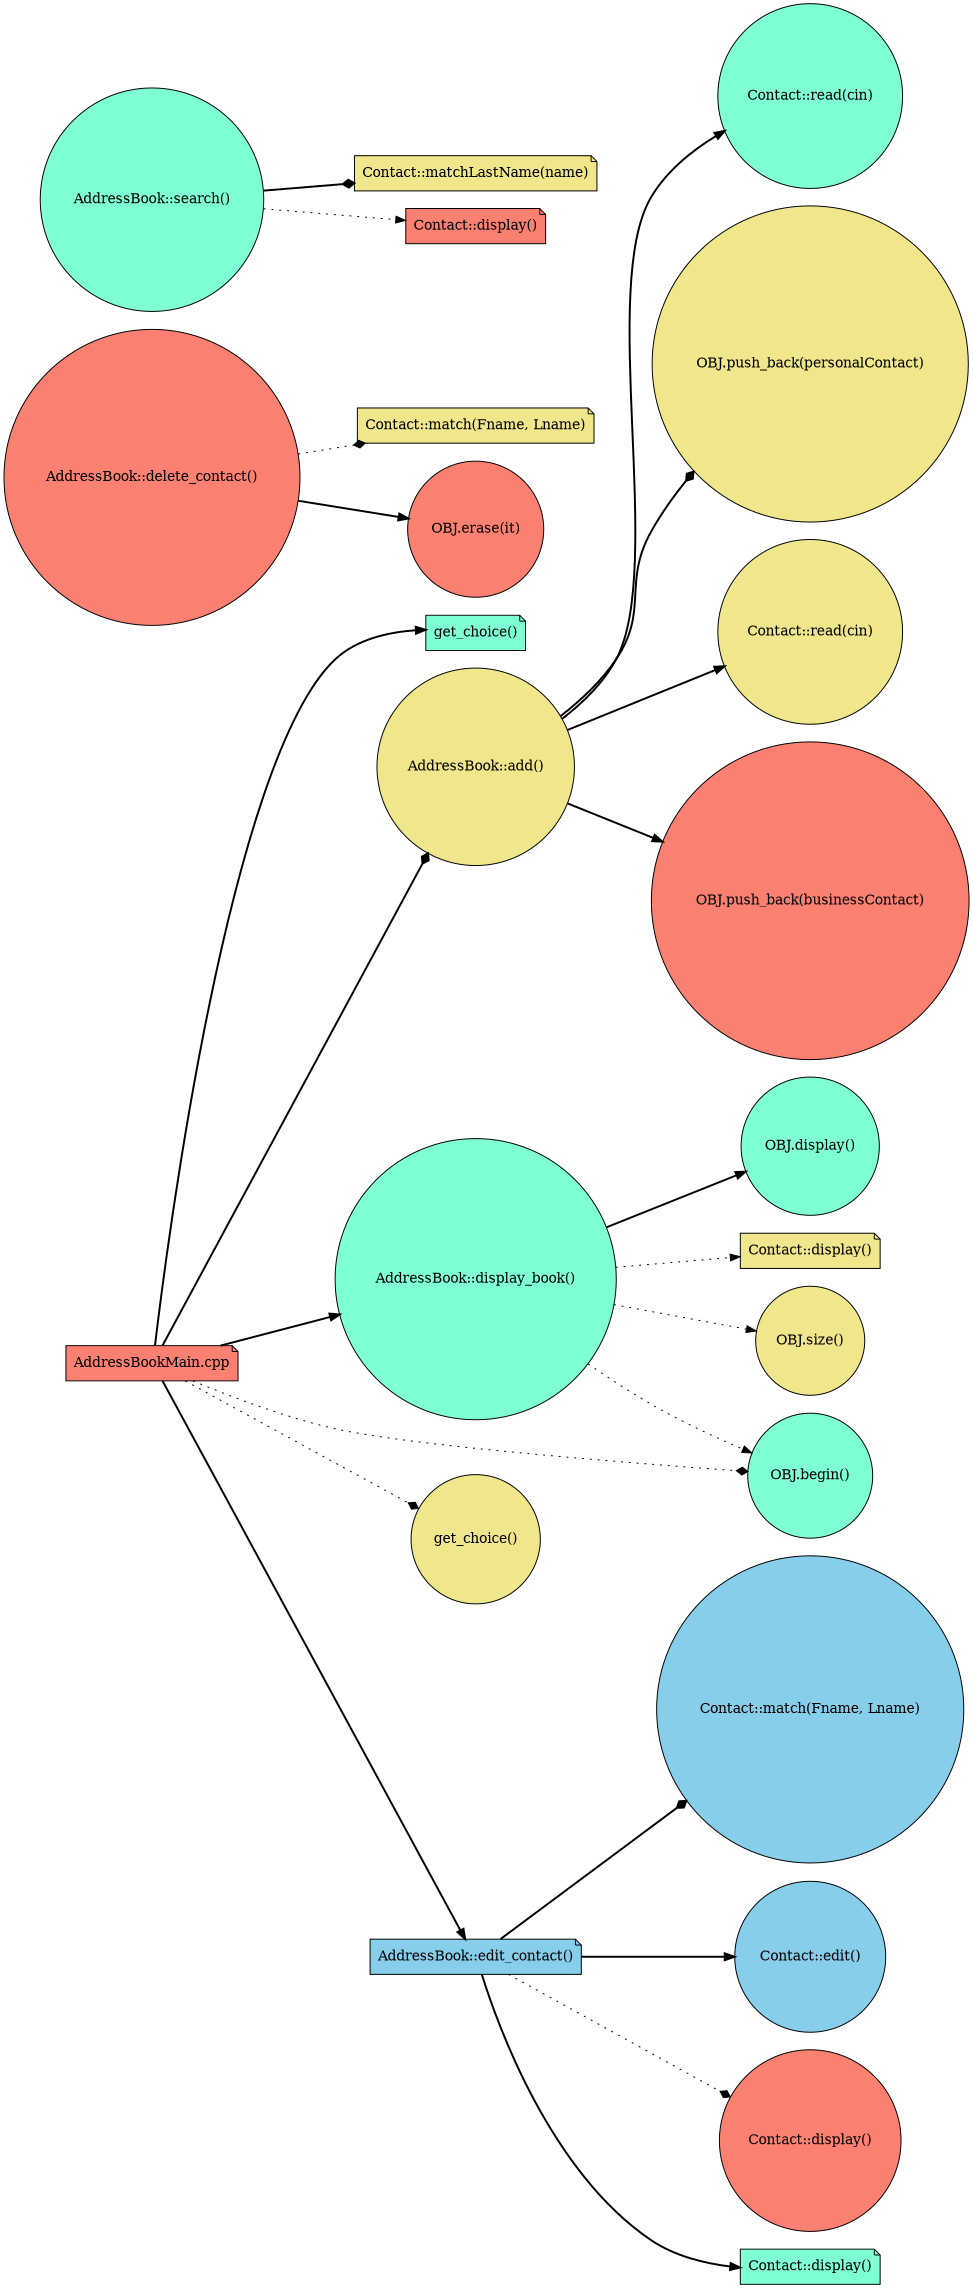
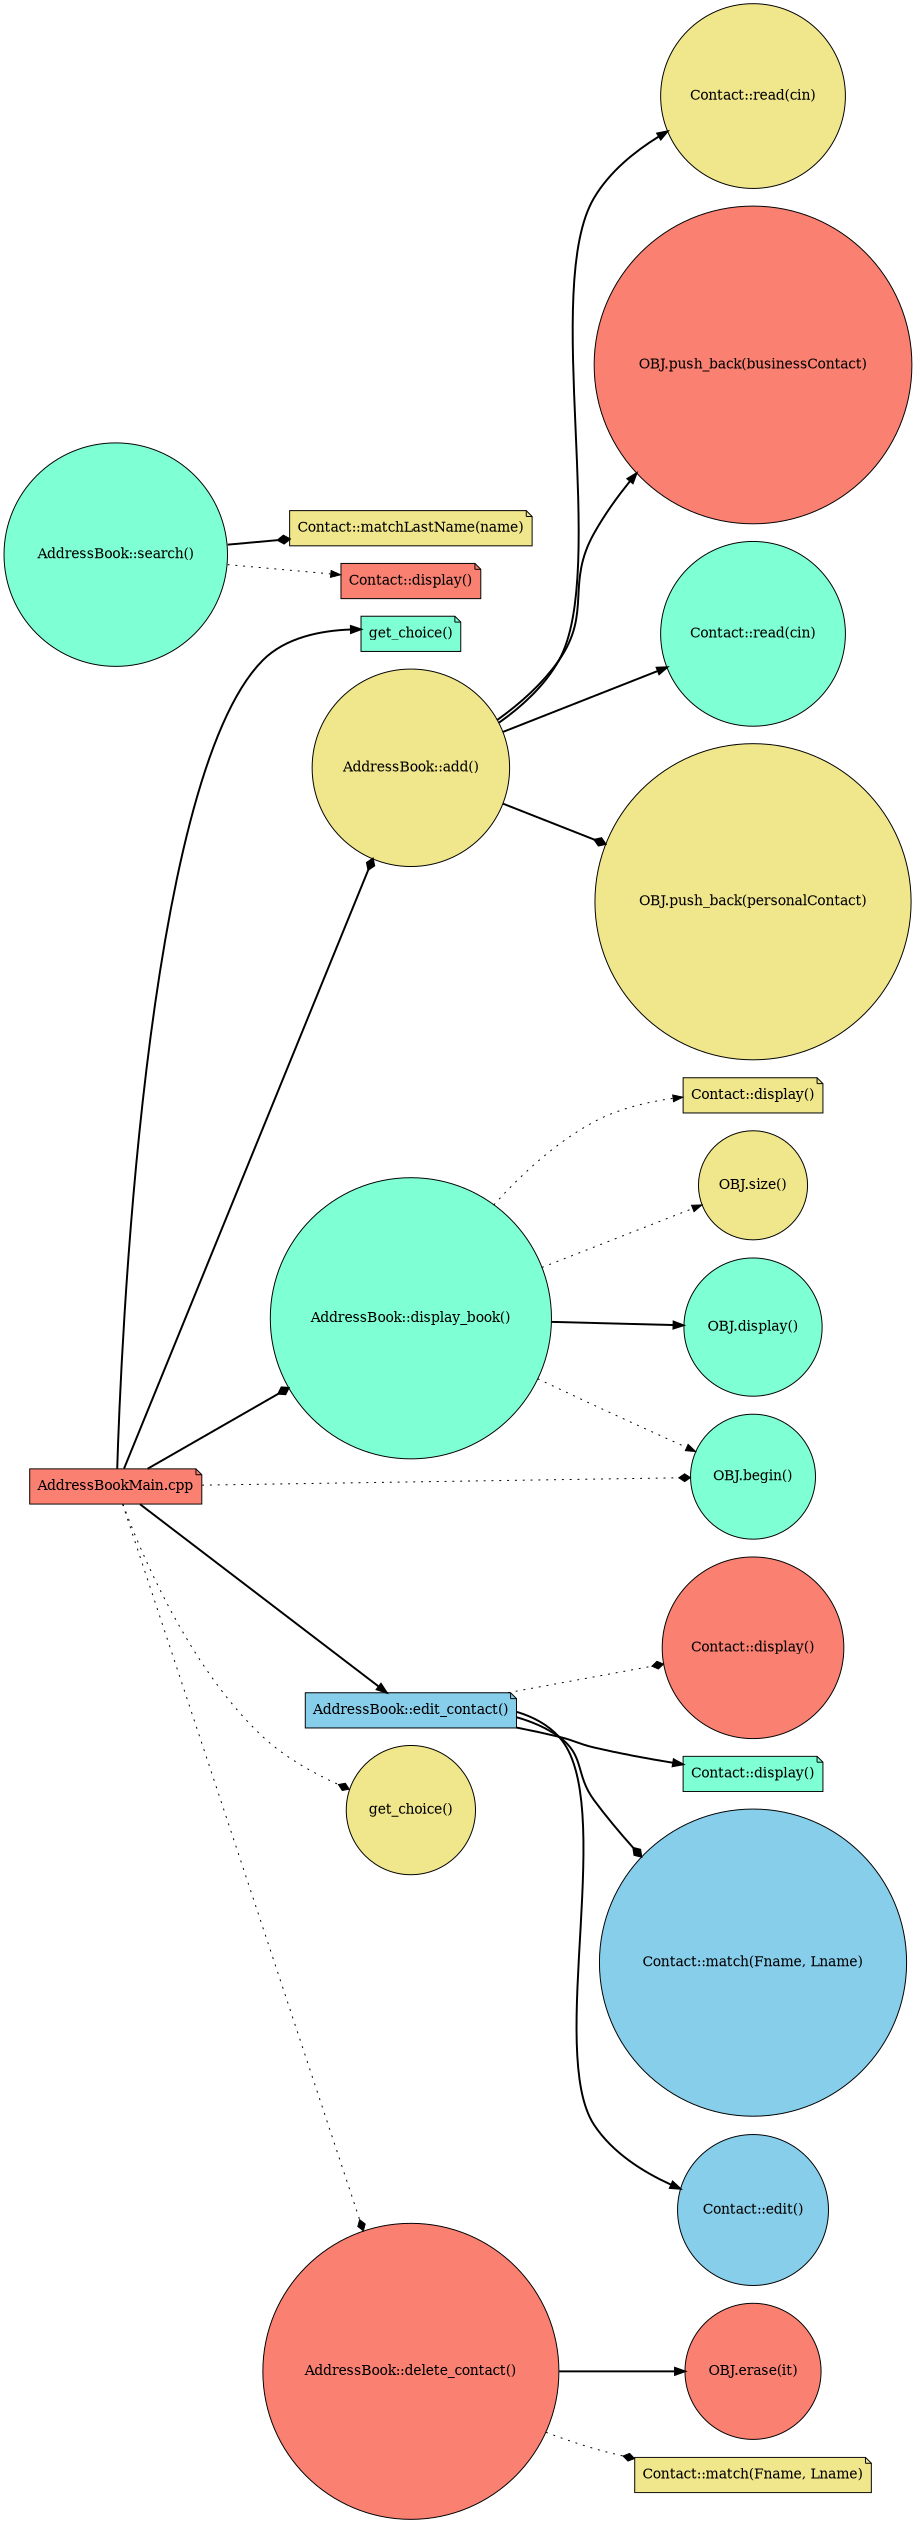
(275, 1331) -> (213, 1431)
none -> (241, 1862)
